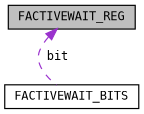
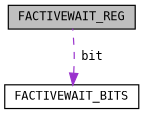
(39, 63) -> (74, 51)
